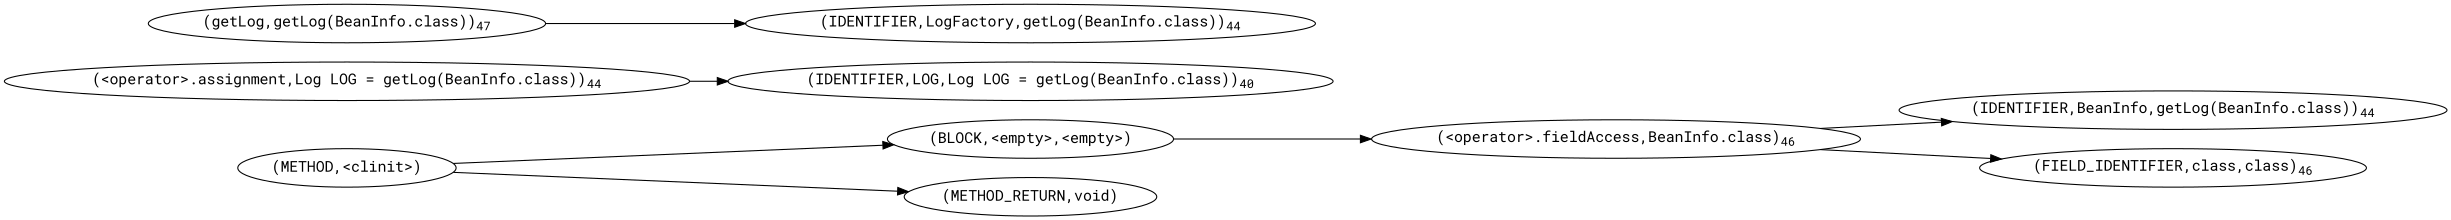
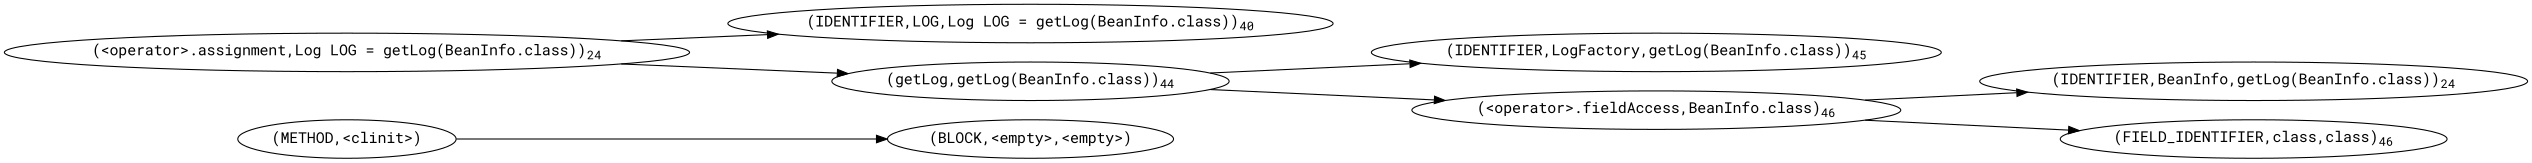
(484, 22) -> (1167, 80)
(1234, 22) -> (1860, 51)
none -> (729, 69)
(595, 80) -> (595, 51)
(2368, 109) -> (2448, 80)
(1267, 139) -> (1322, 95)
(1030, 197) -> none
